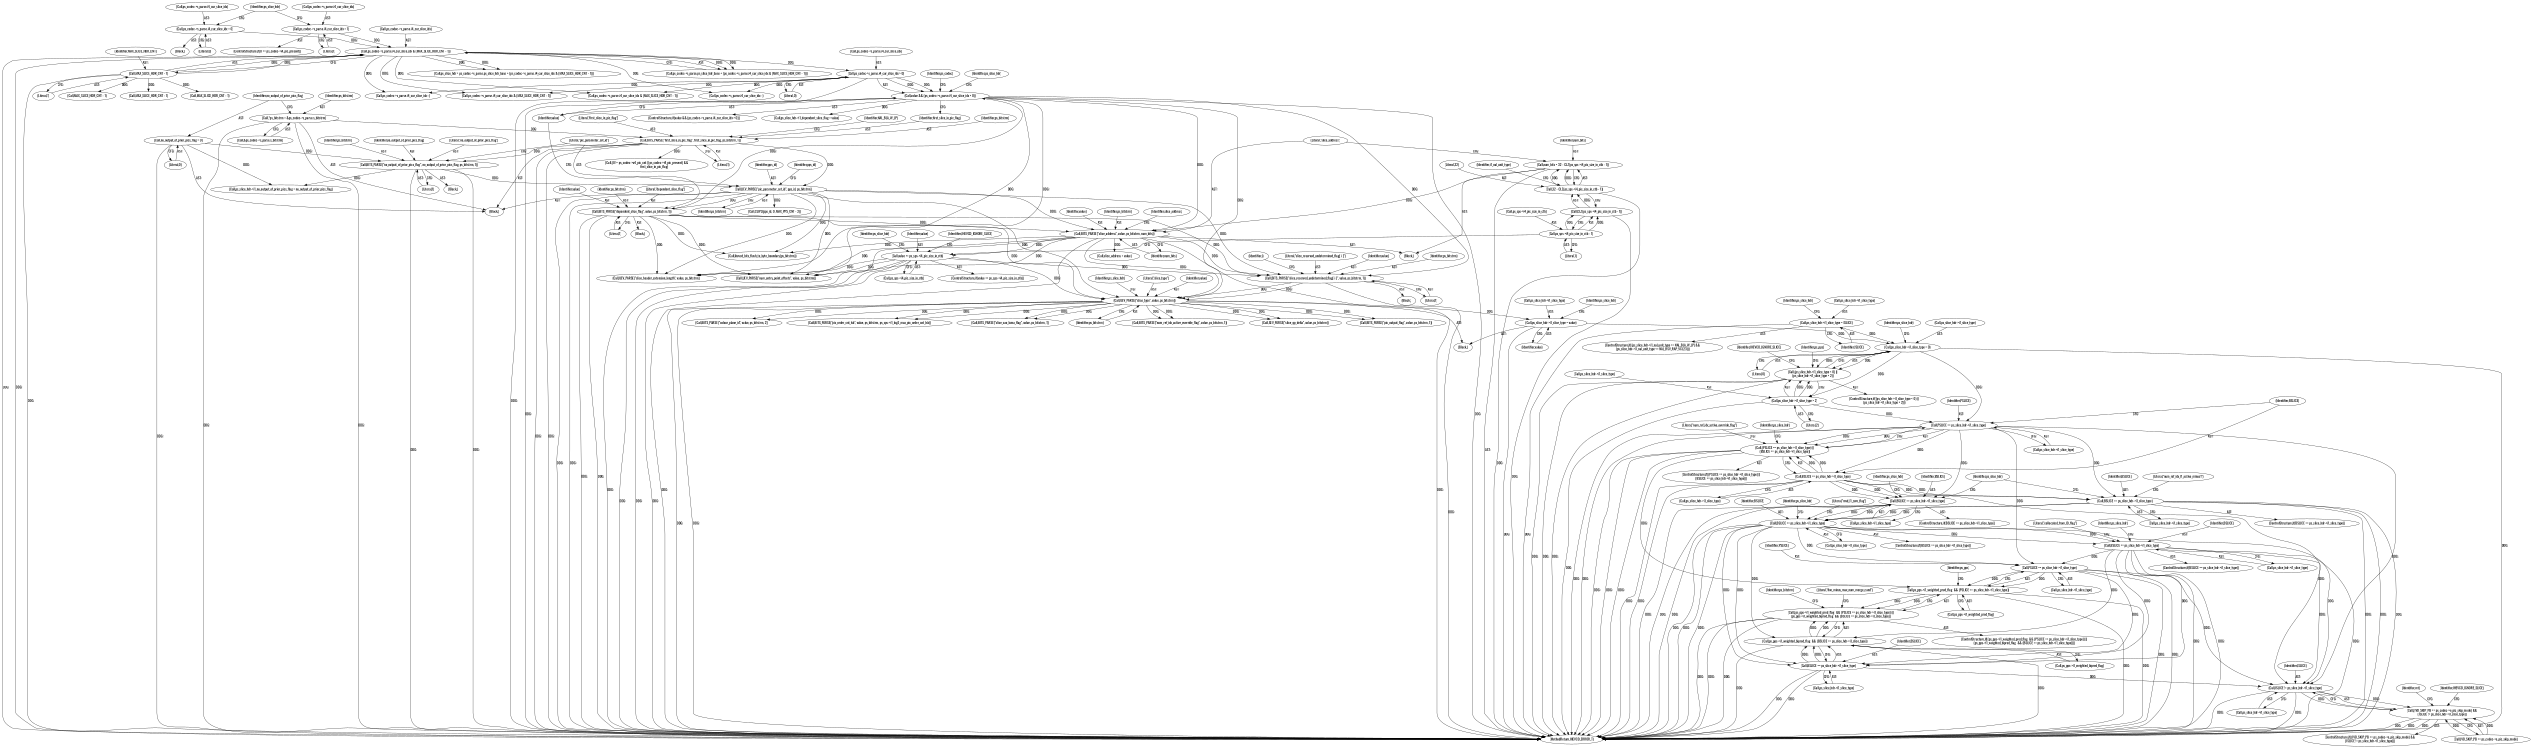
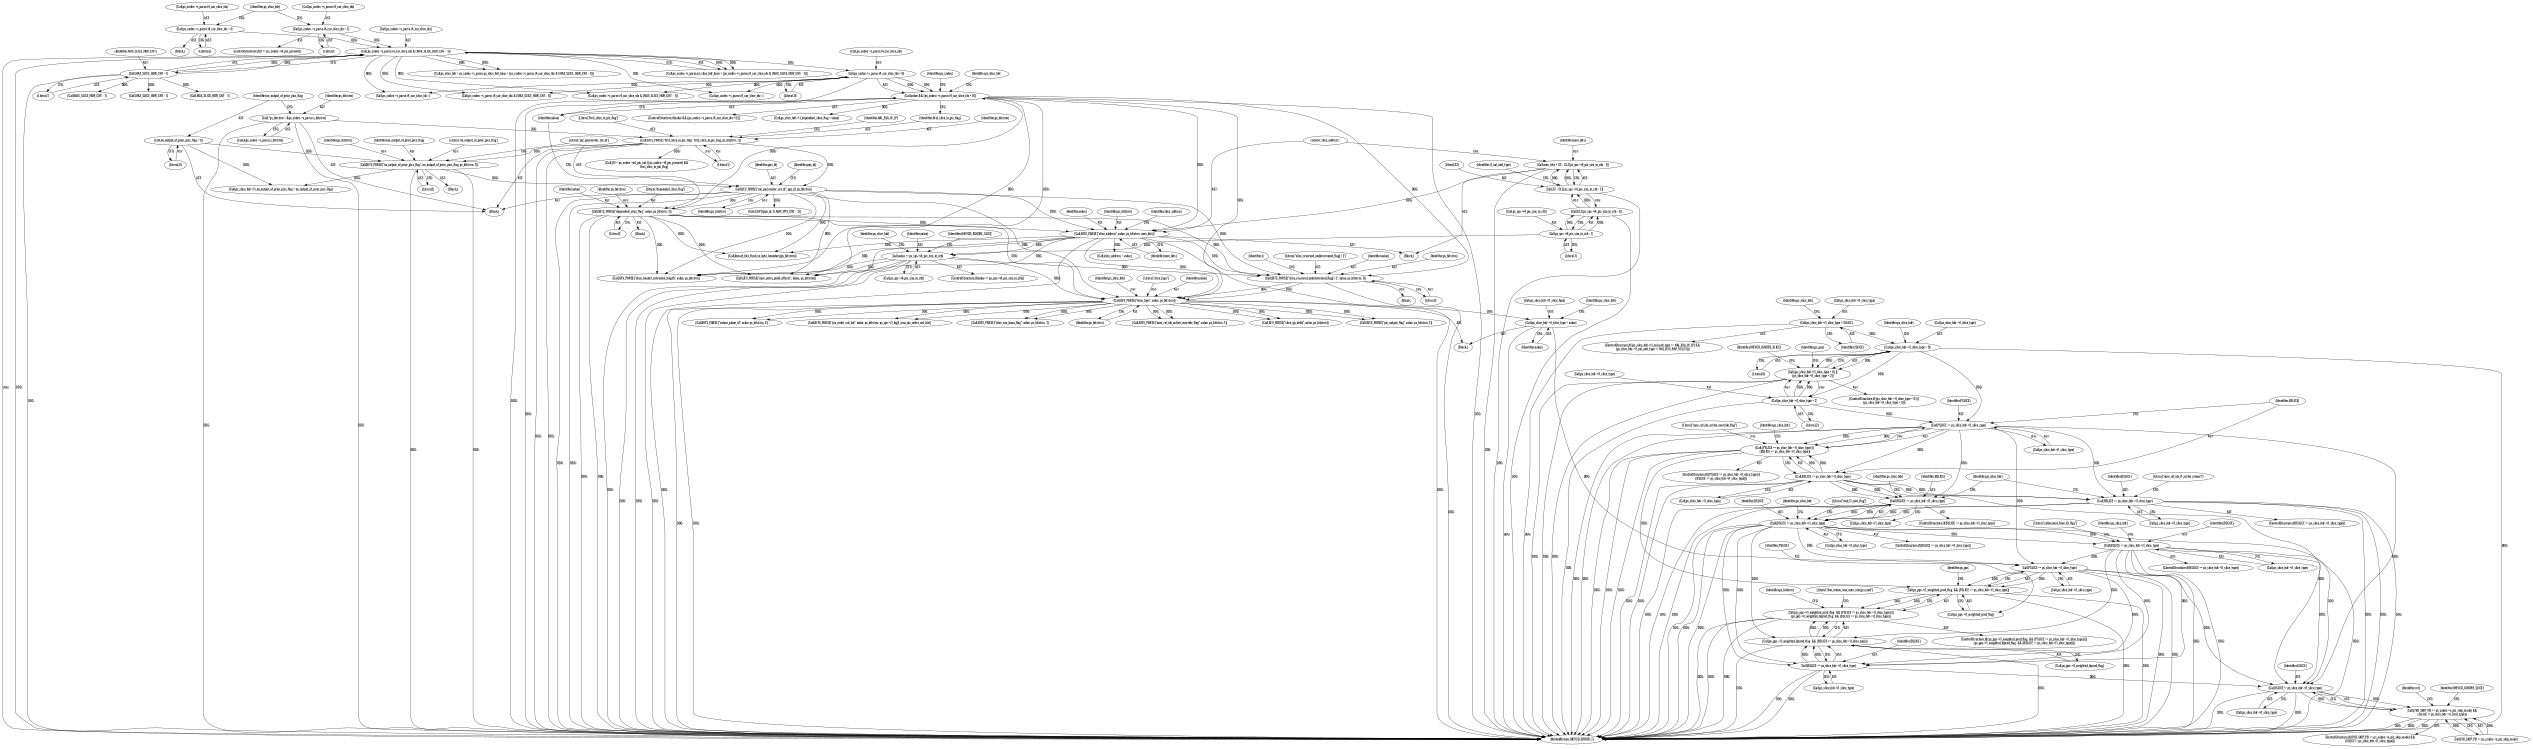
(1148, 245) -> (1148, 245)
(1745, 327) -> (1742, 557)
(1488, 450) -> (1488, 450)
(164, 725) -> none
